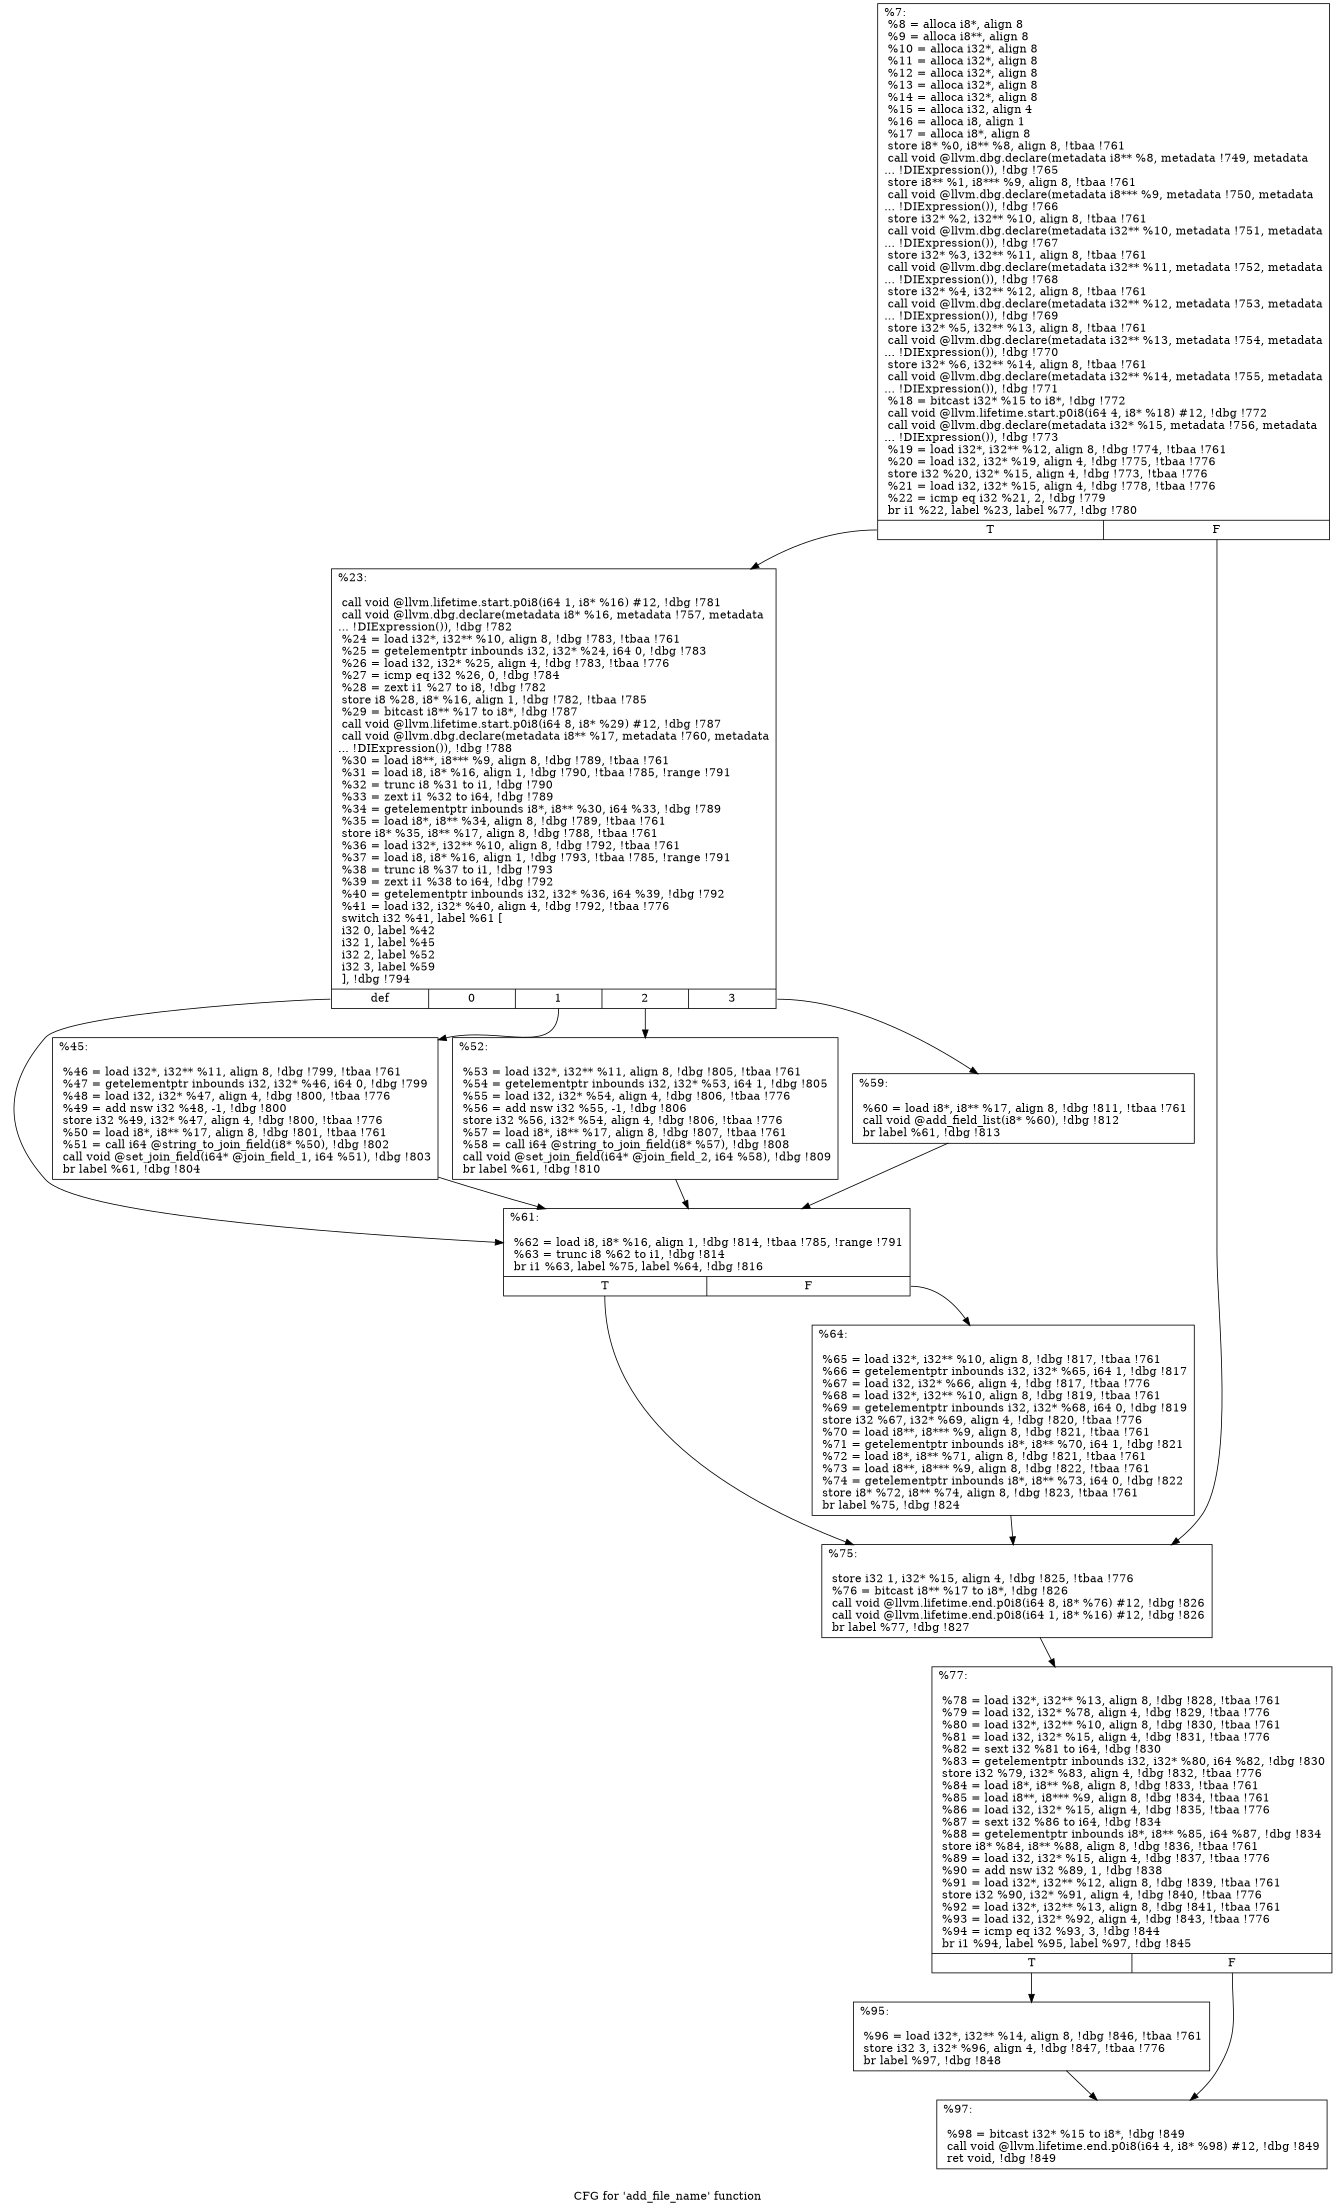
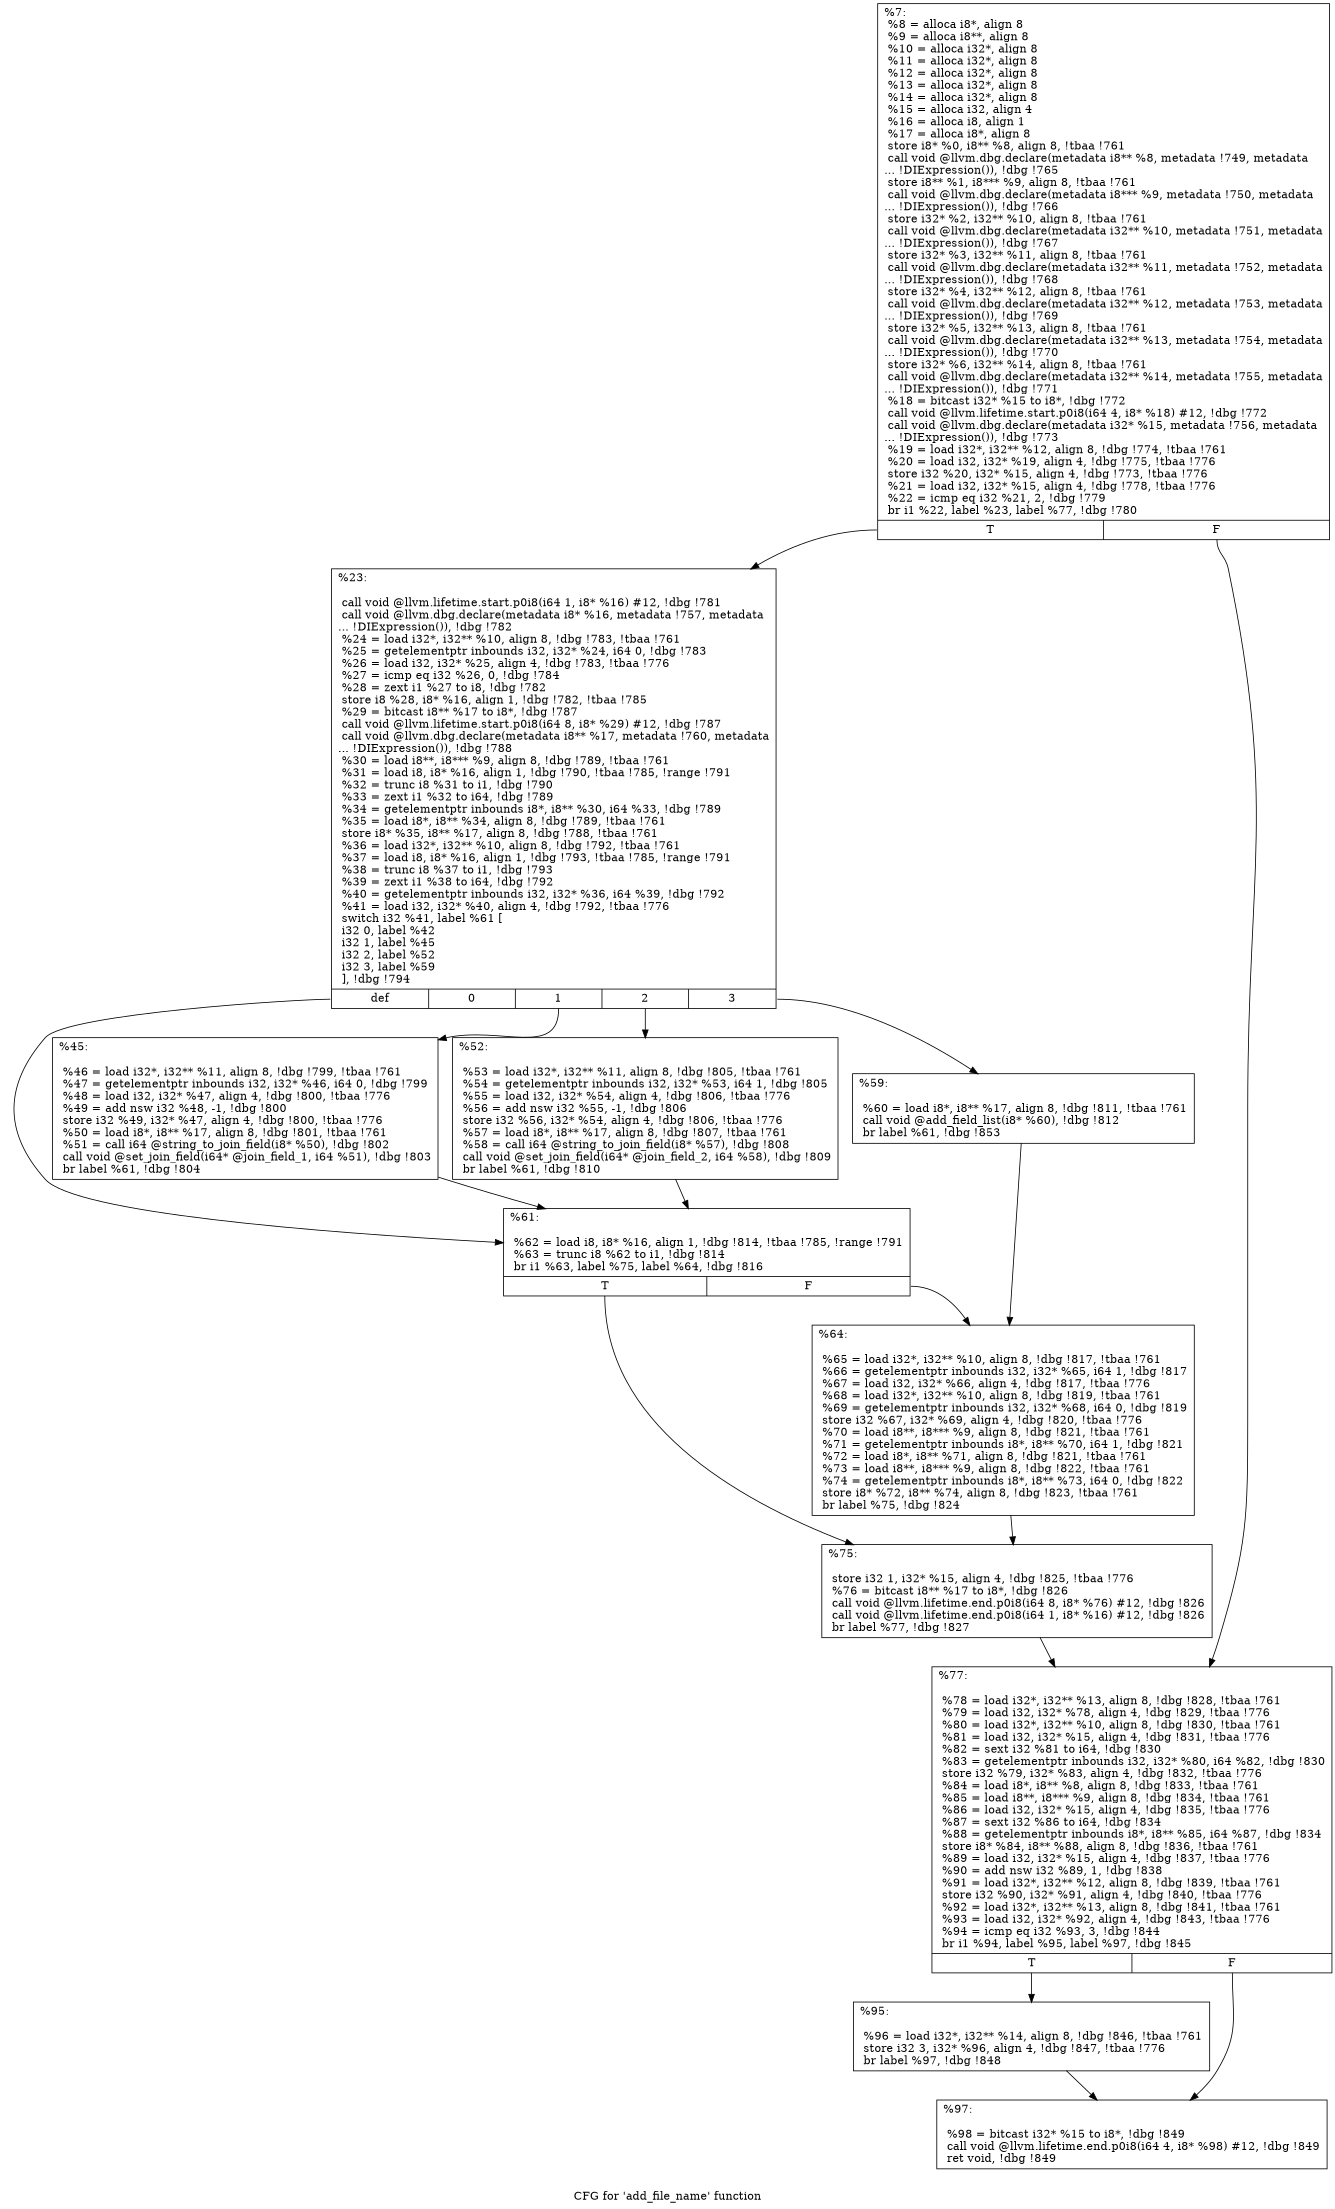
(1217, 1046) -> (1248, 1099)
(930, 1133) -> (930, 1133)
(879, 1174) -> (1016, 1230)
